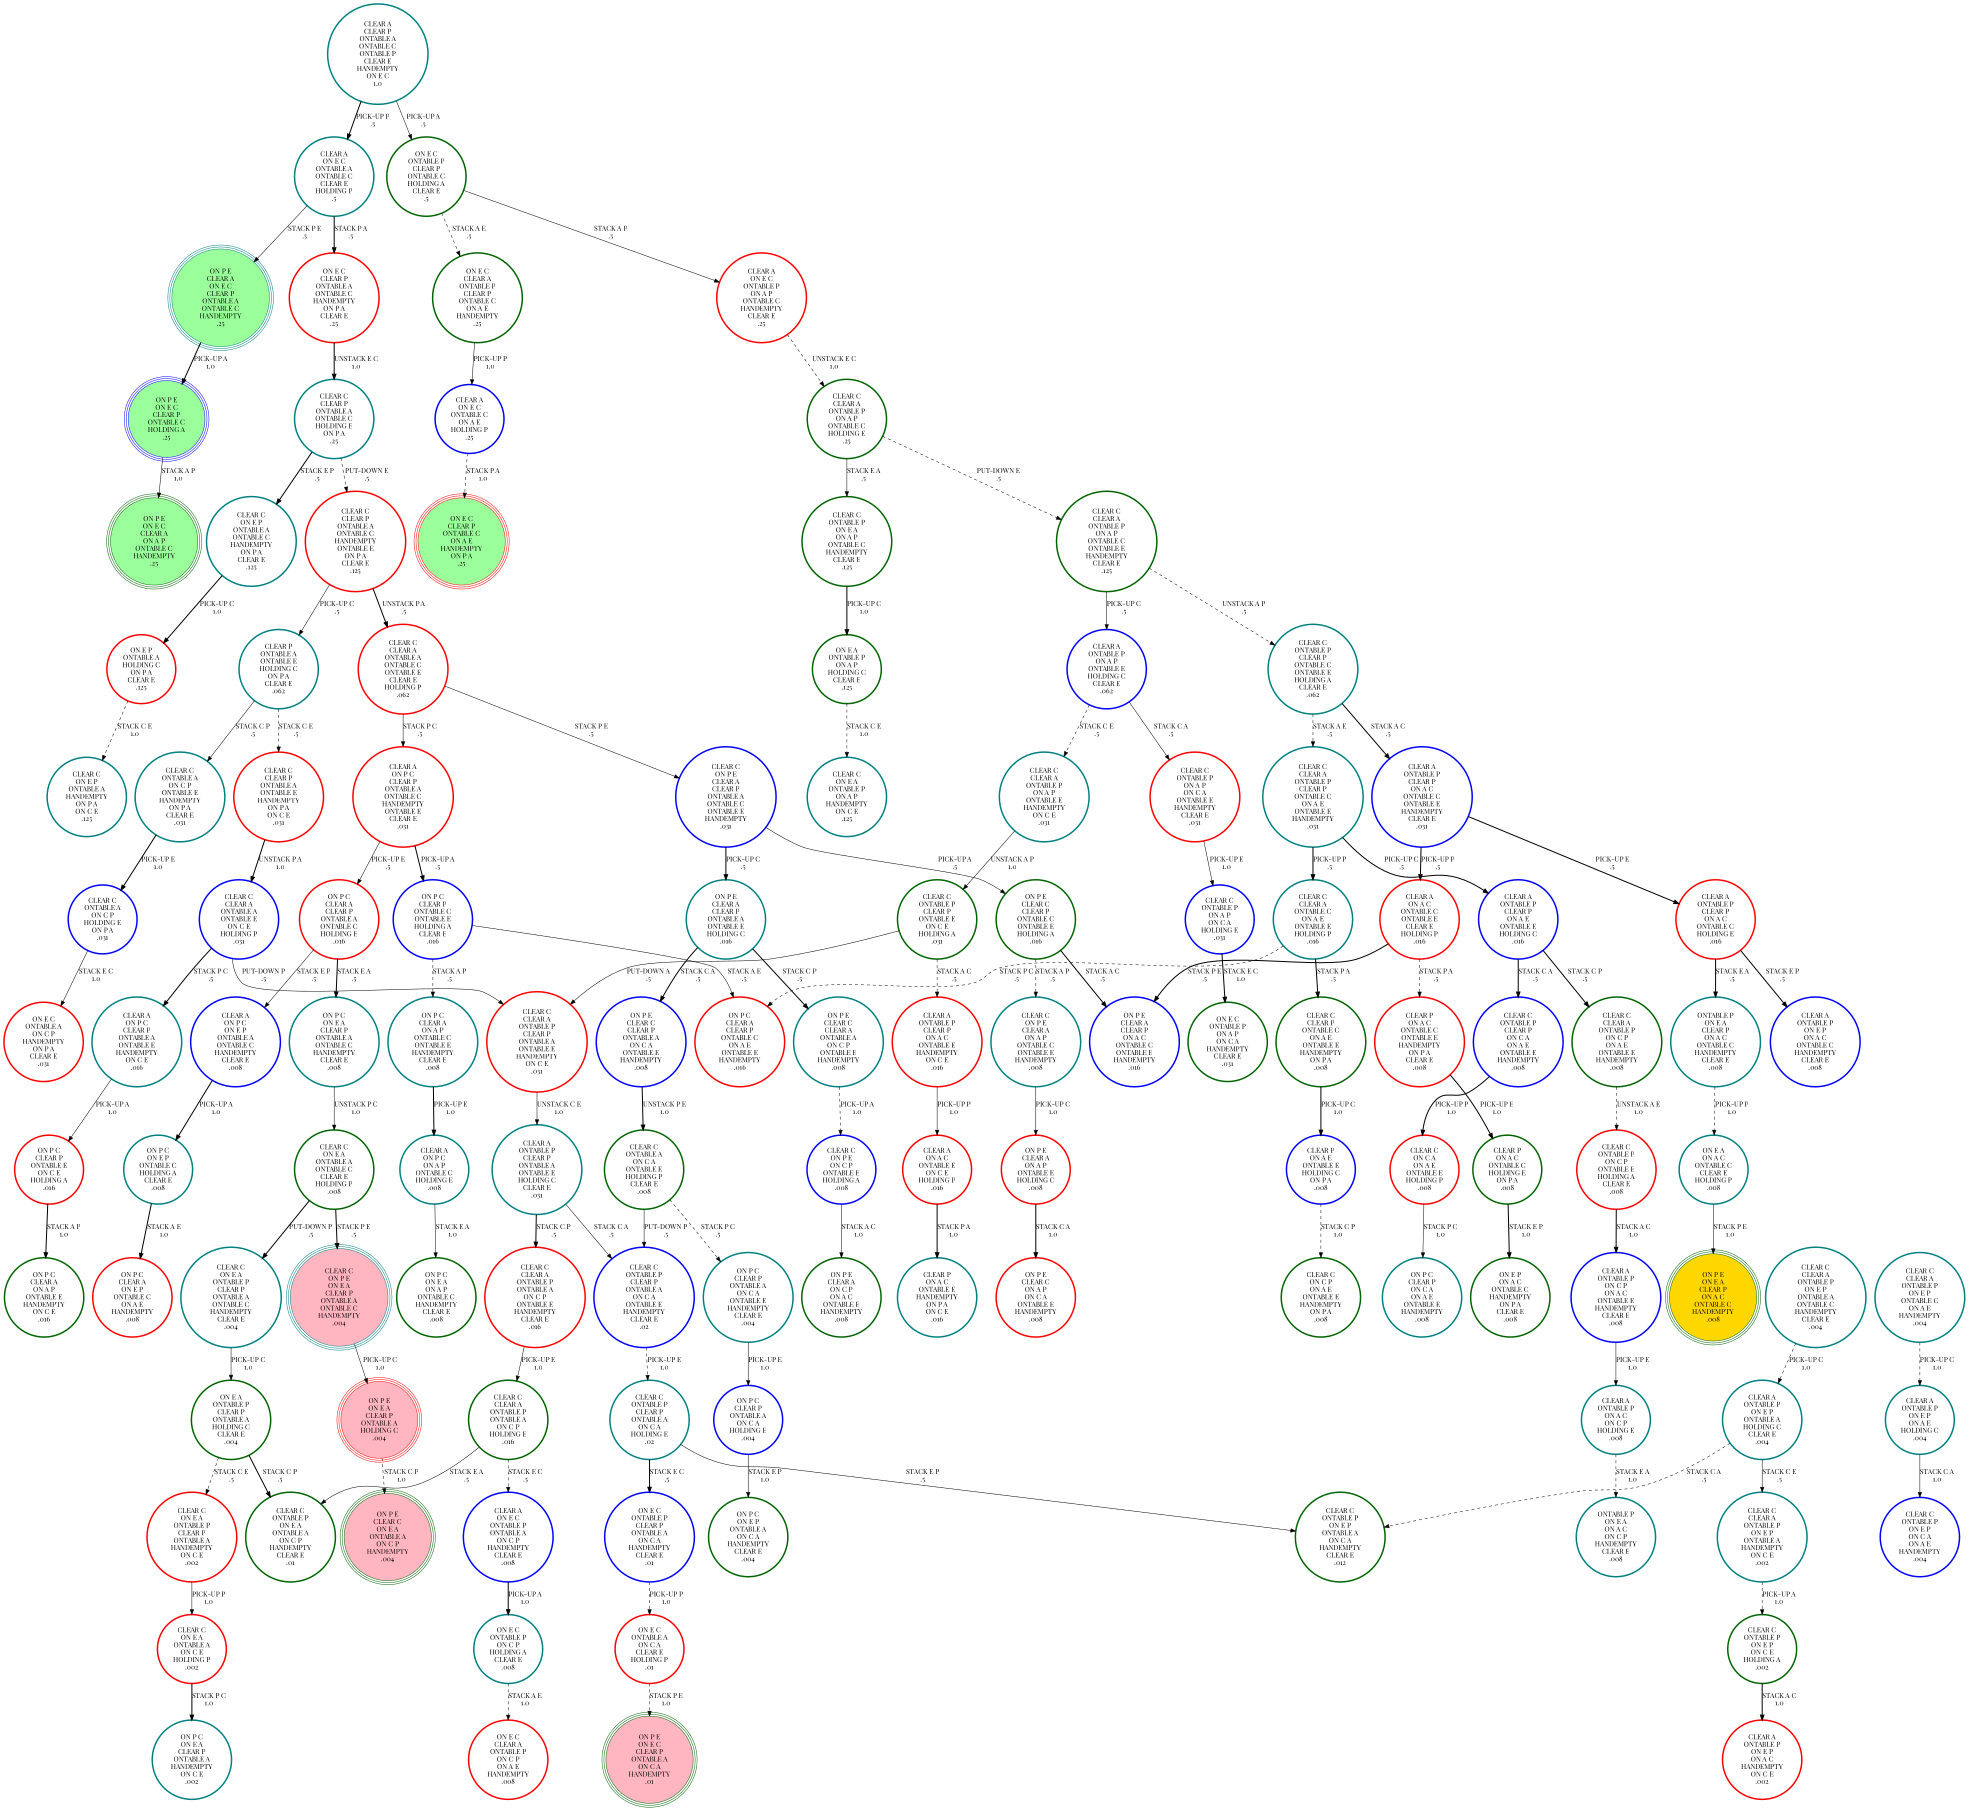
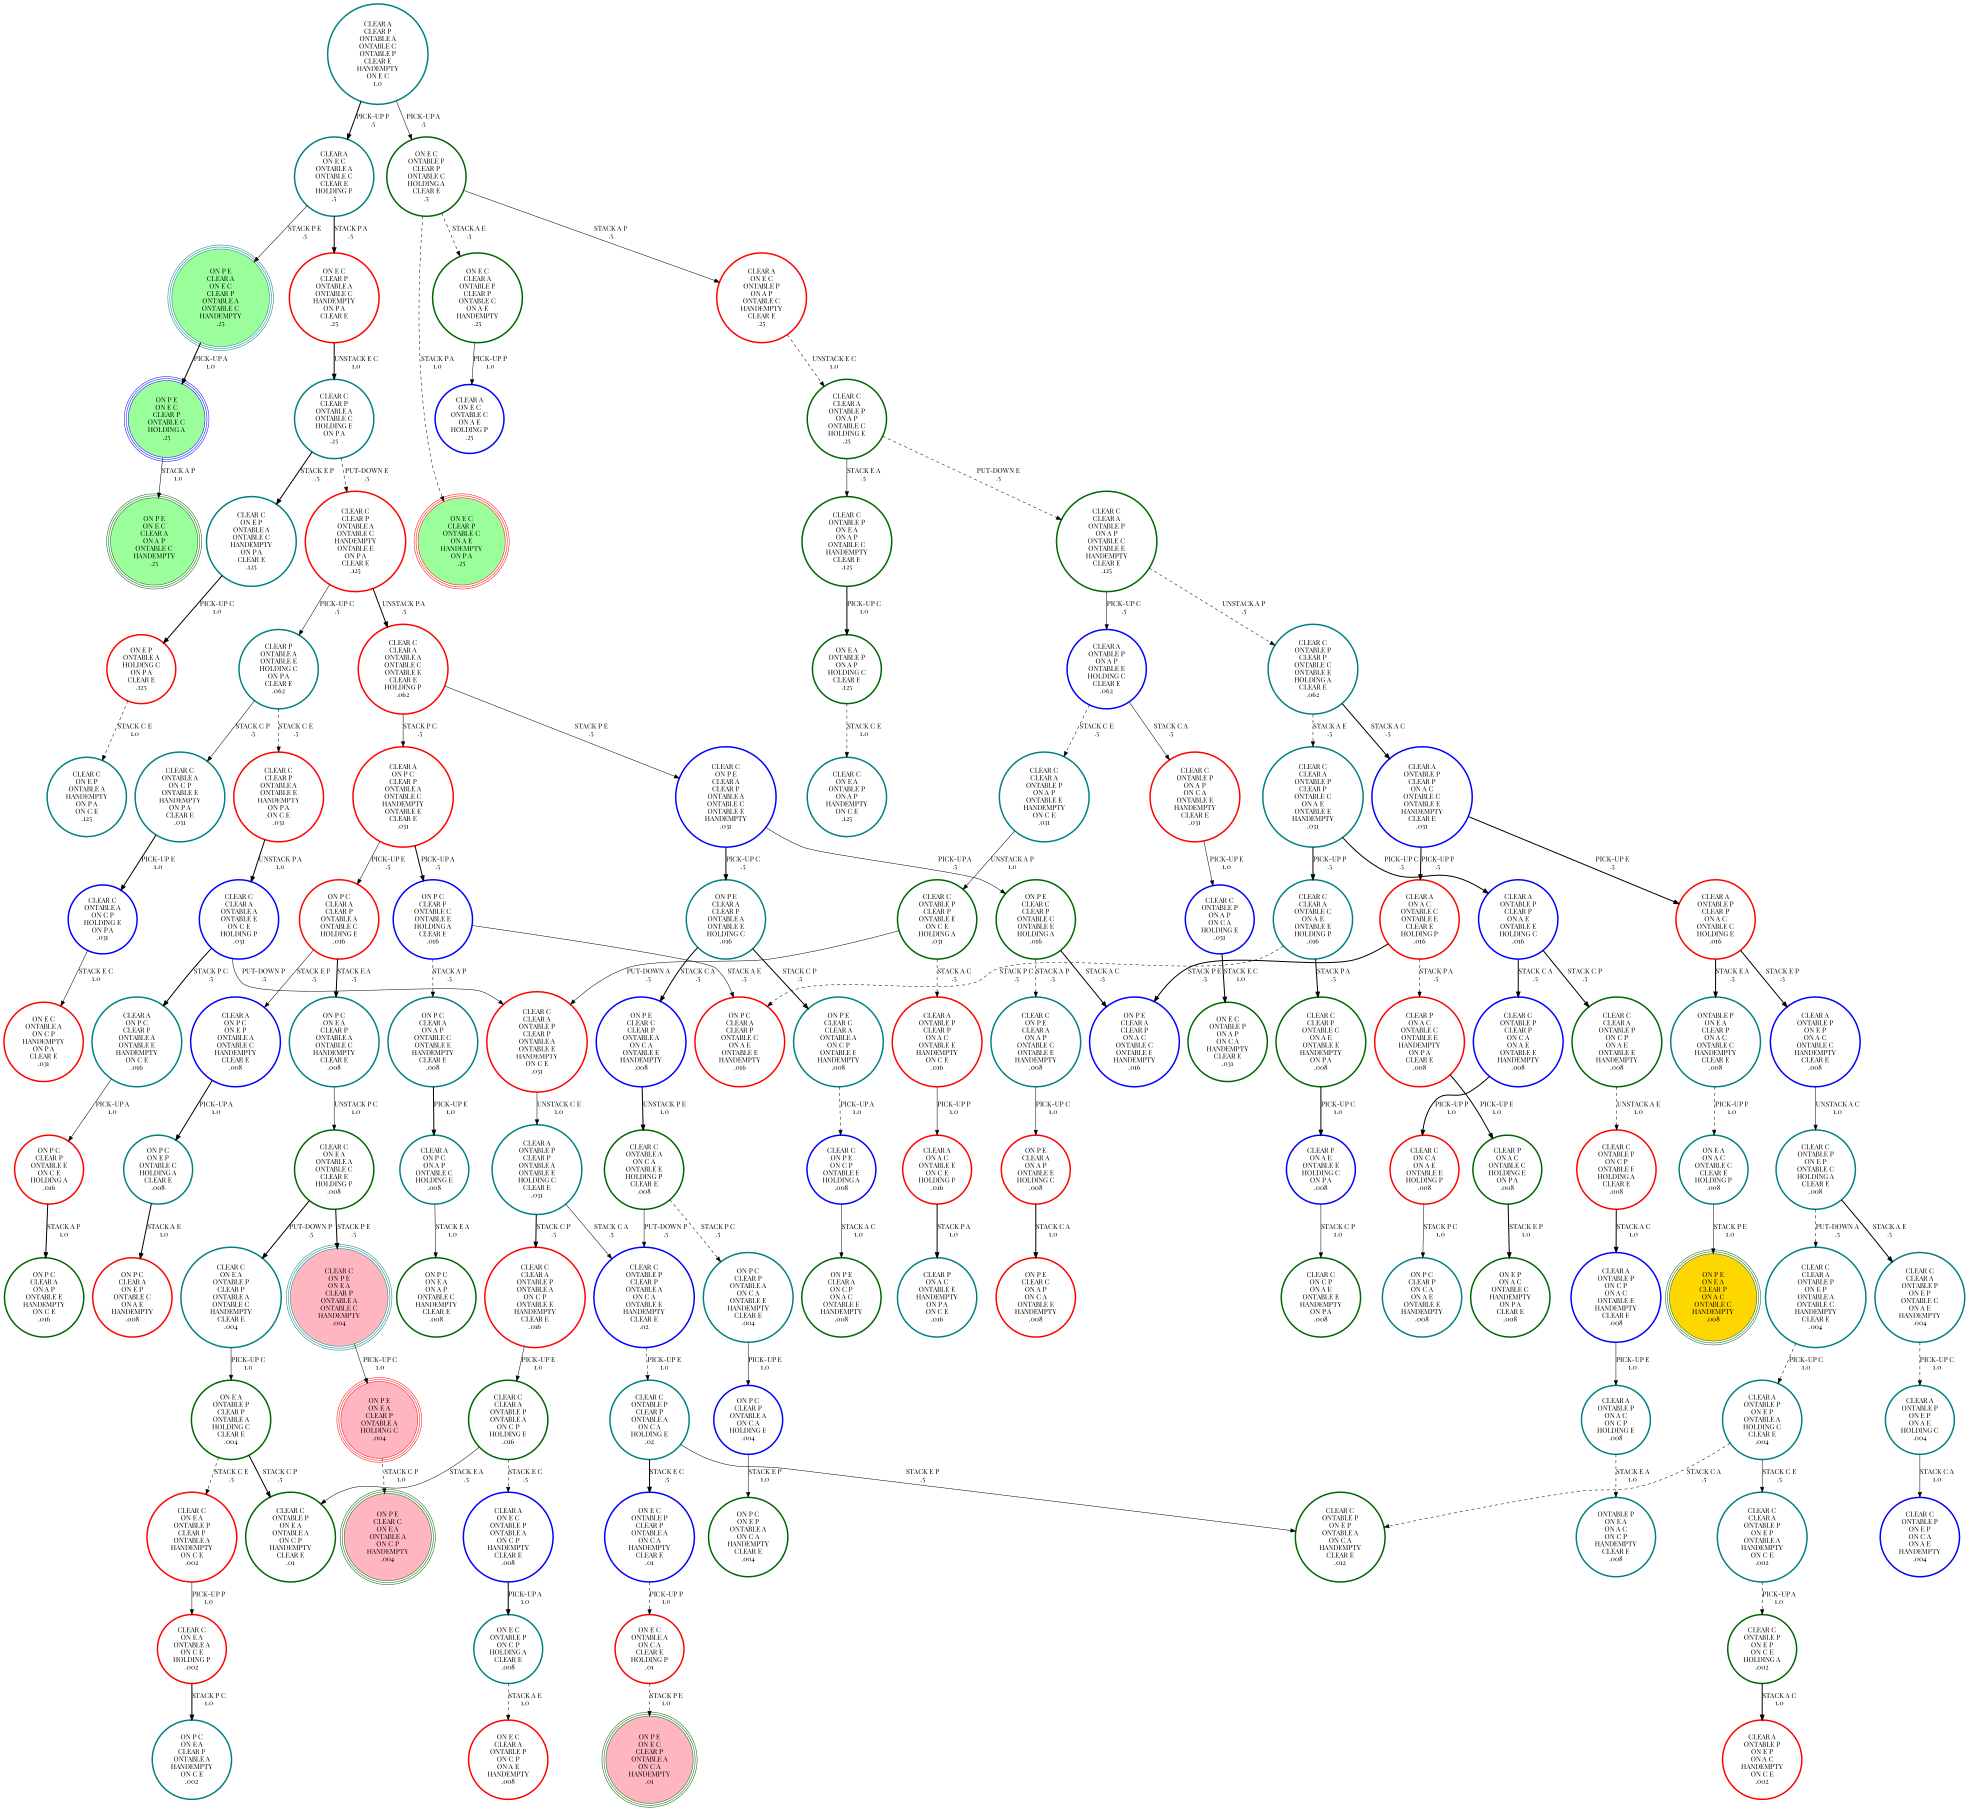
(466, 473) -> (420, 358)
none -> (1816, 1170)
(1321, 1228) -> (1321, 1228)
